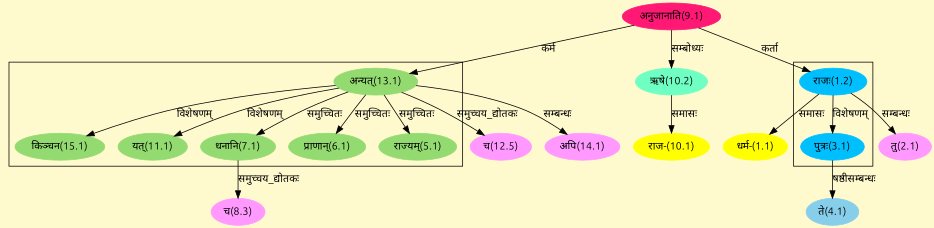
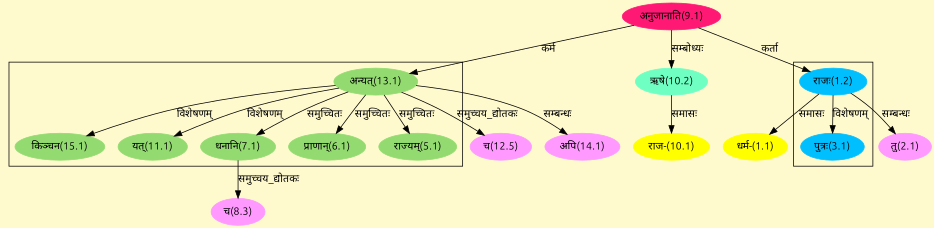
(832, 212) -> none
